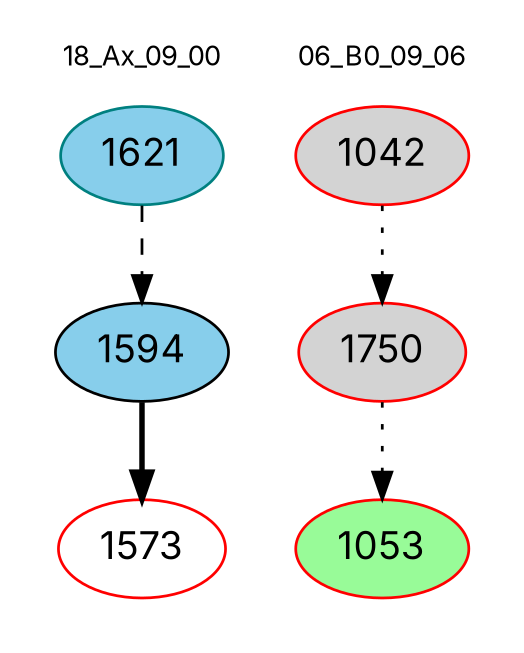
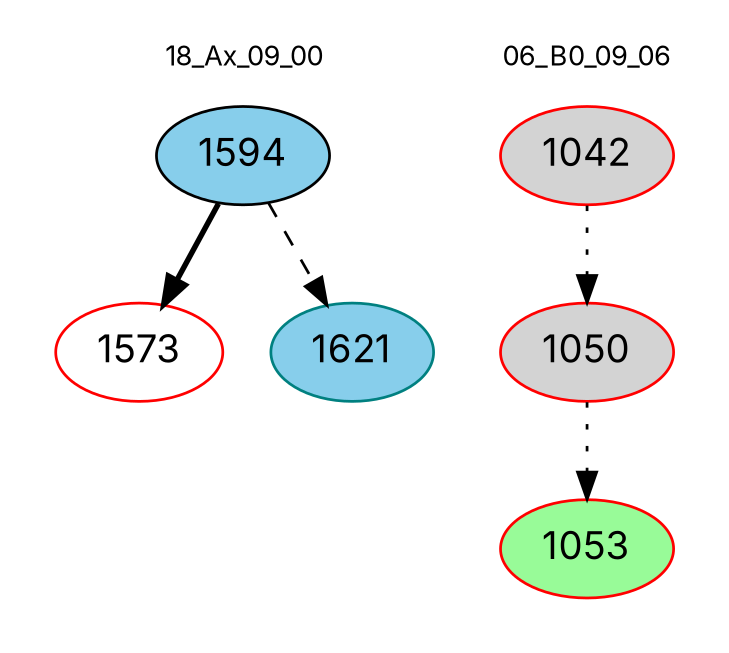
(142, 241) -> (291, 242)
(382, 352) -> (587, 352)
